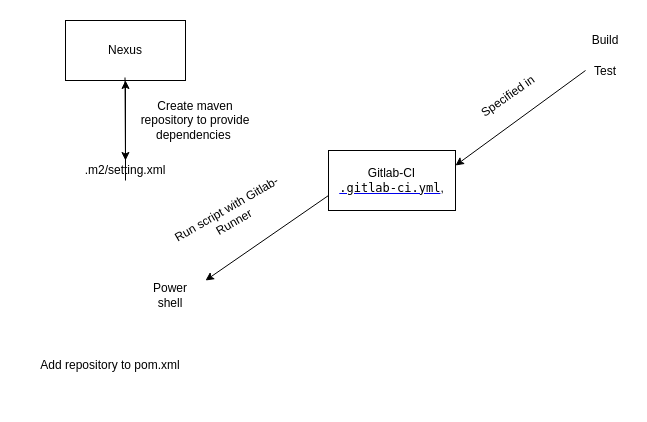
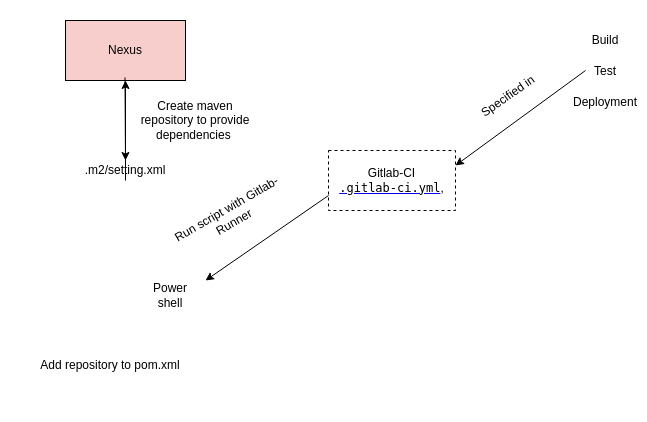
(126, 51) -> (126, 51)
none -> (606, 103)
(392, 181) -> (392, 181)
